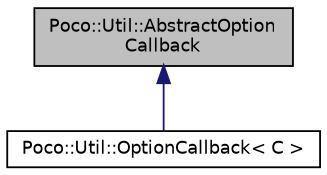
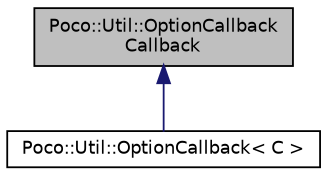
(164, 37) -> (164, 37)
